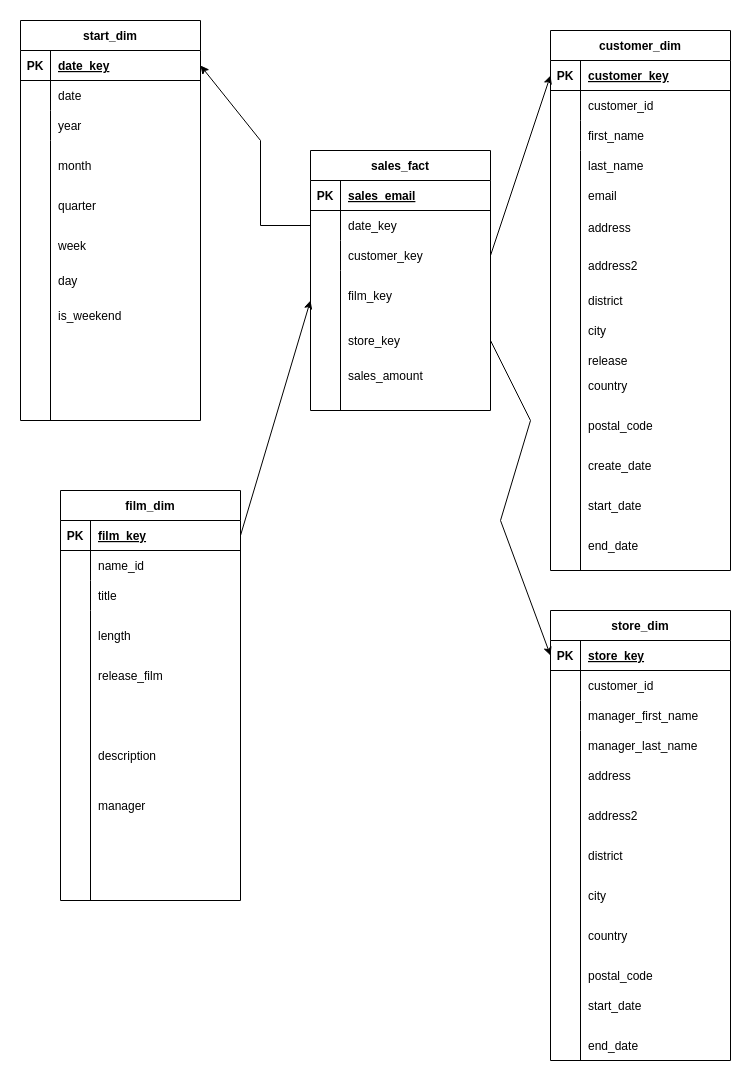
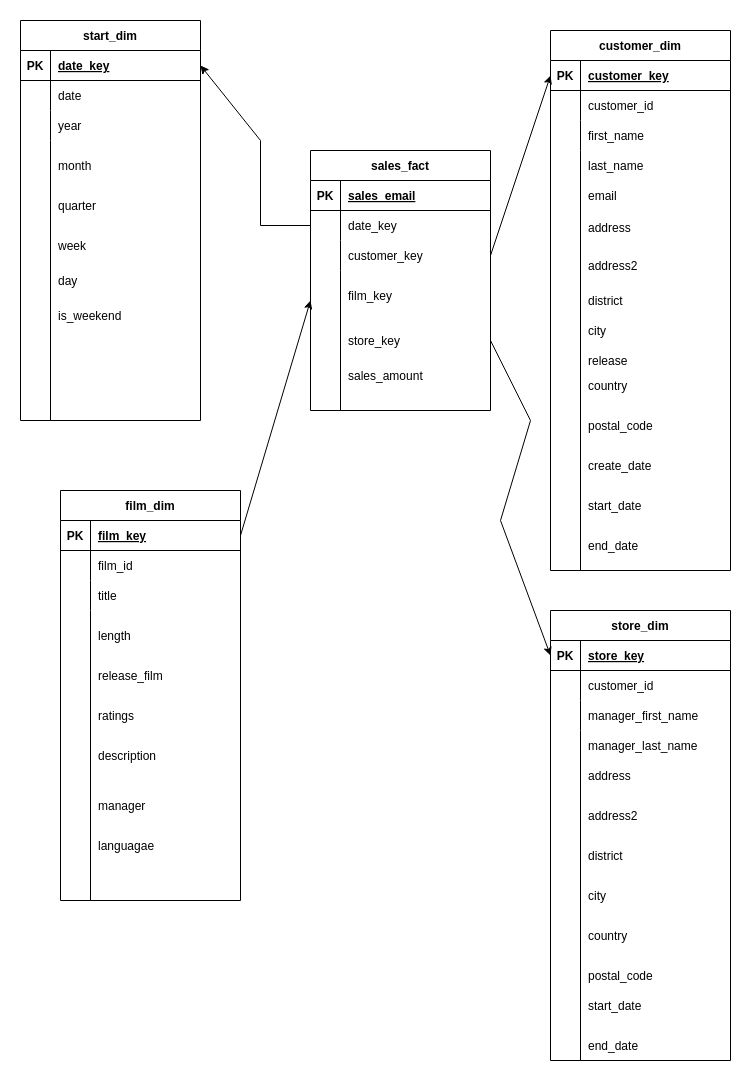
(120, 566) -> (117, 566)
none -> (166, 716)
none -> (166, 846)
